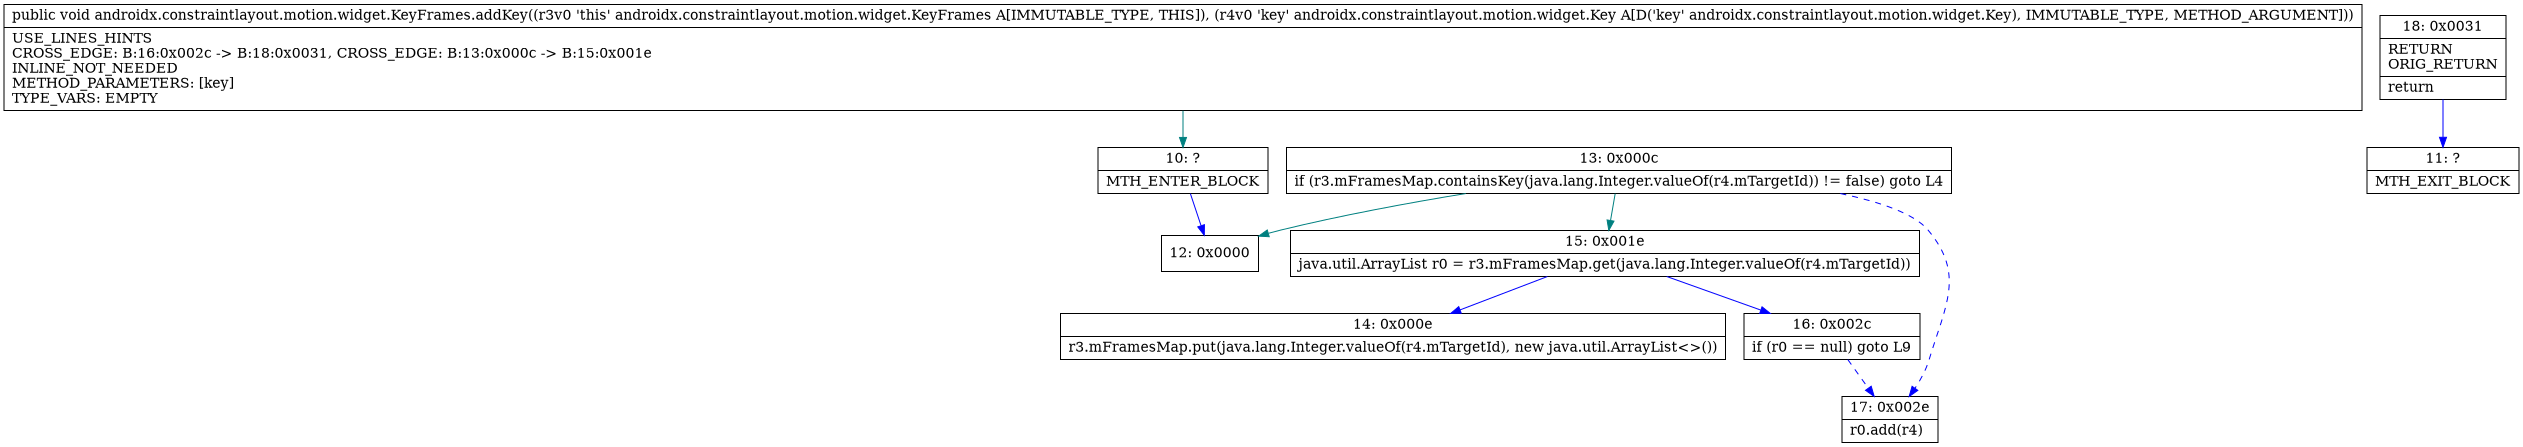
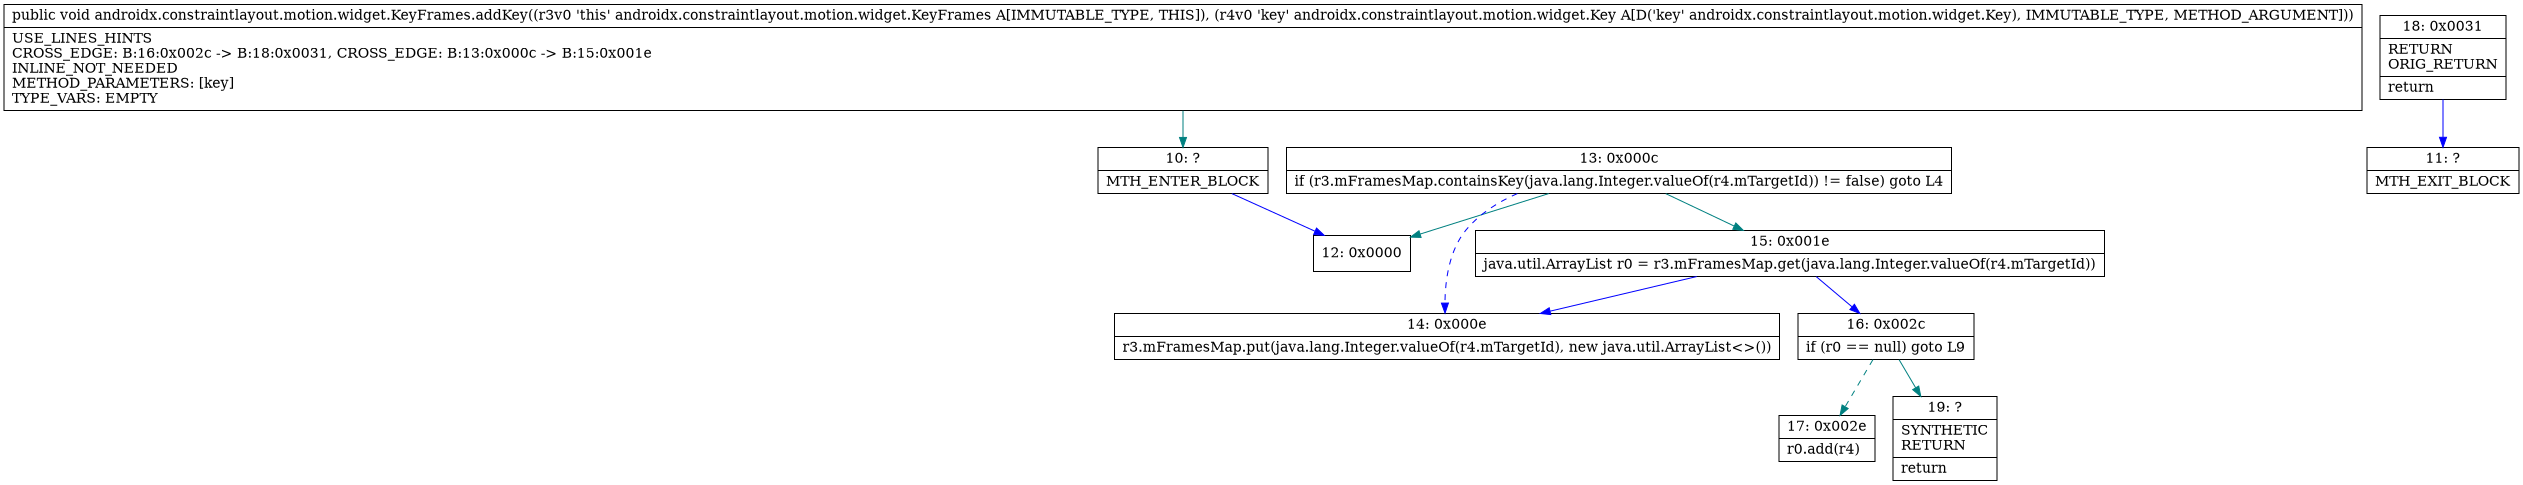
(1946, 262) -> (1462, 236)
(1858, 374) -> (1859, 383)
none -> (1945, 438)
